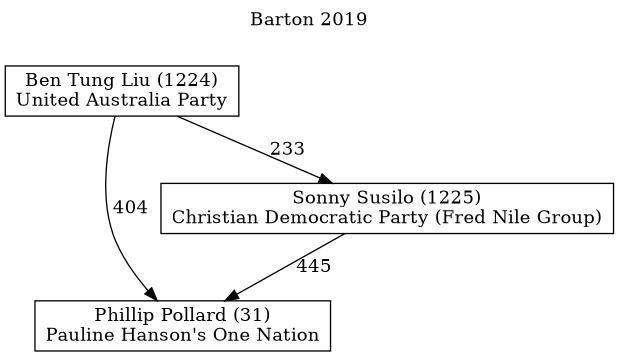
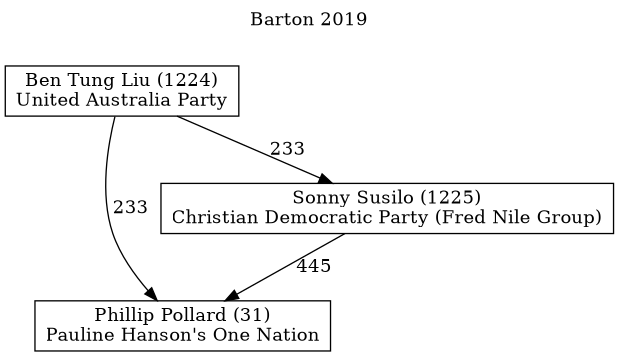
(131, 208) -> (131, 208)
